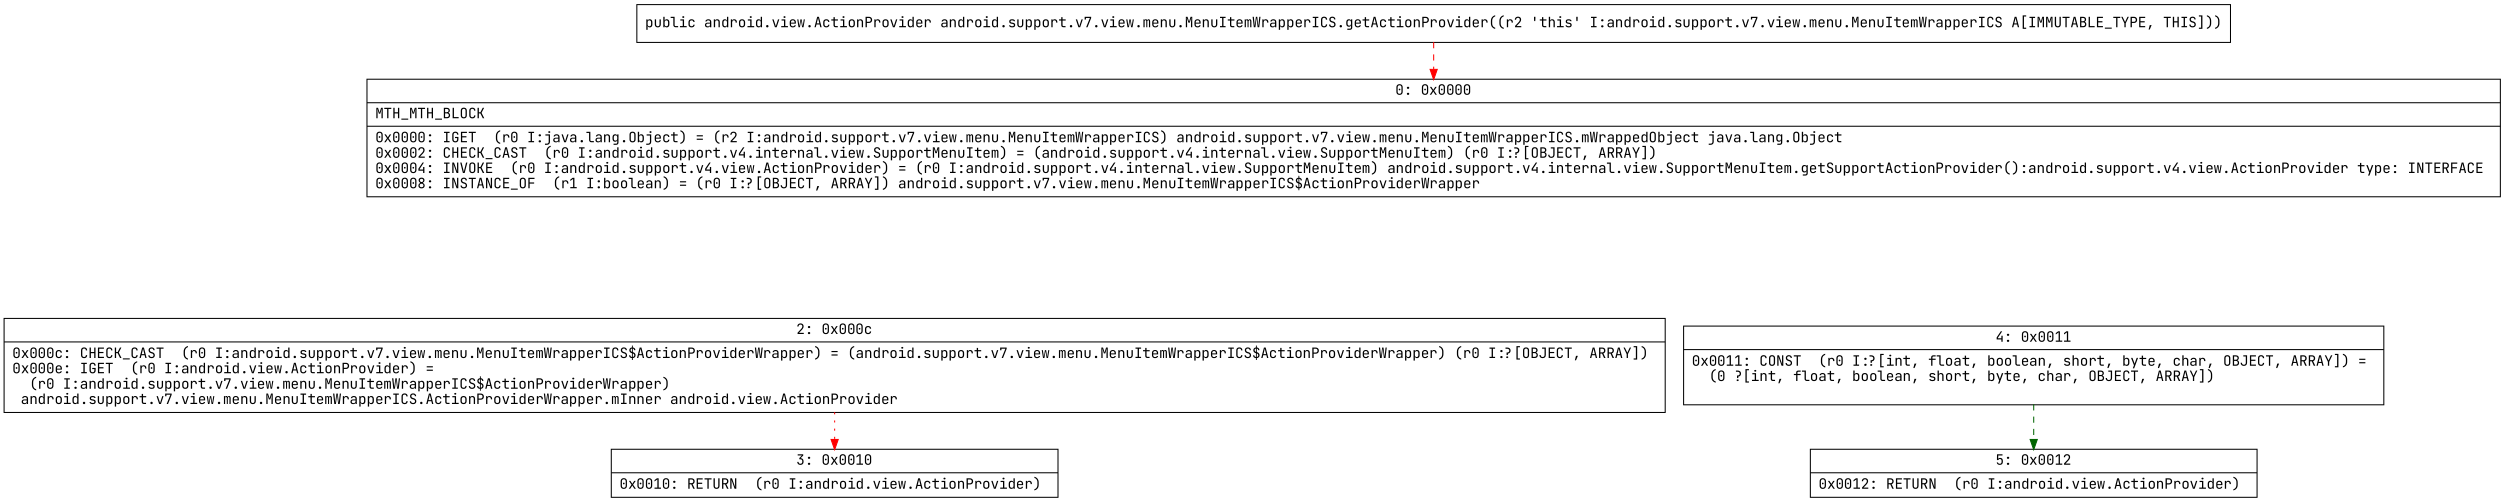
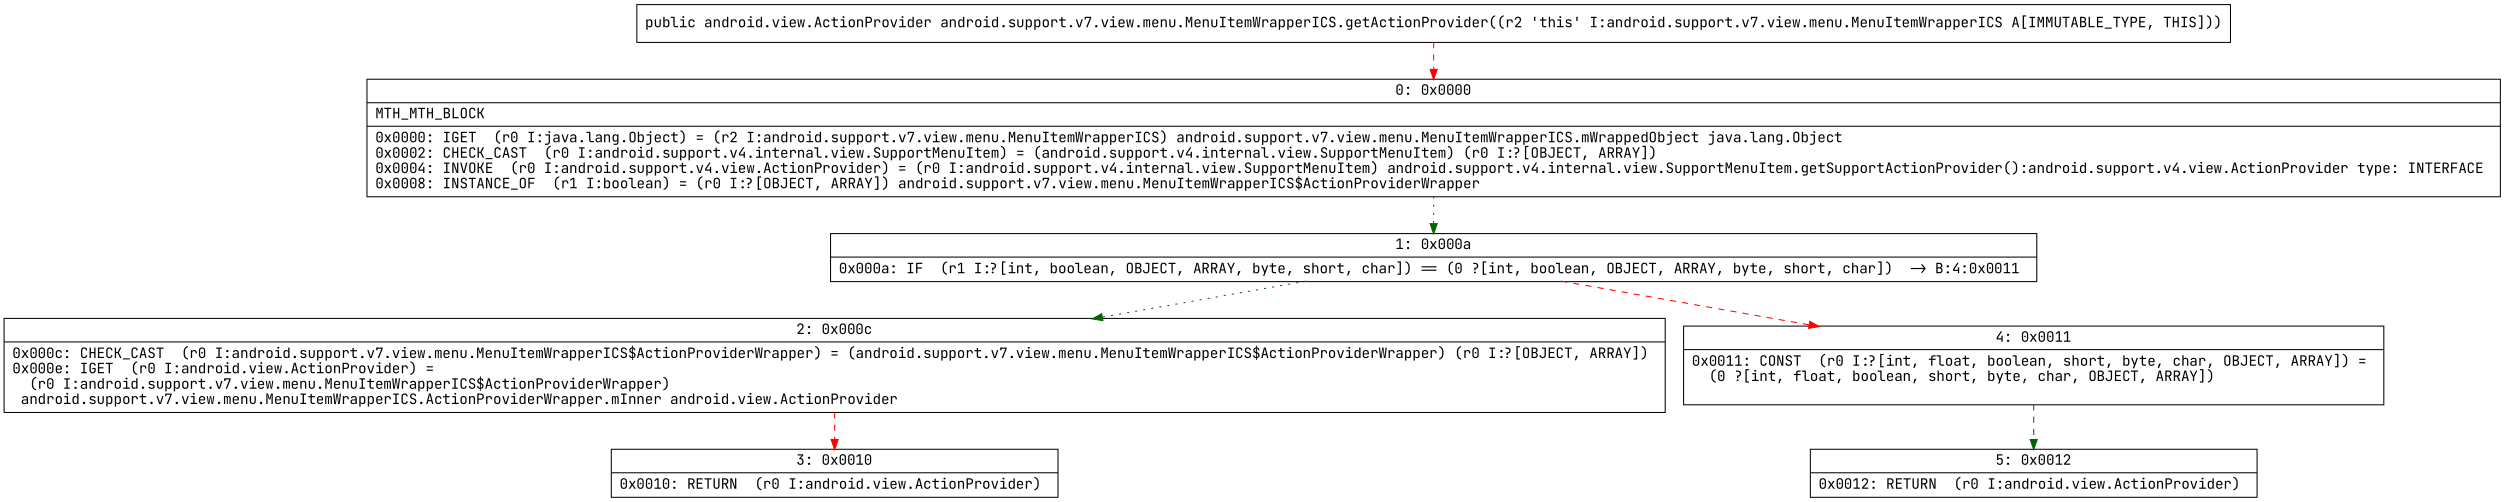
none -> (1434, 258)
(835, 426) -> (835, 426)
